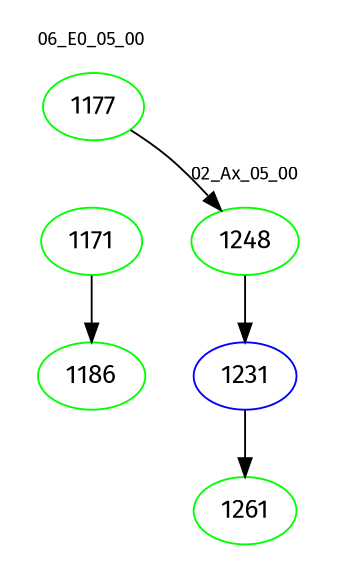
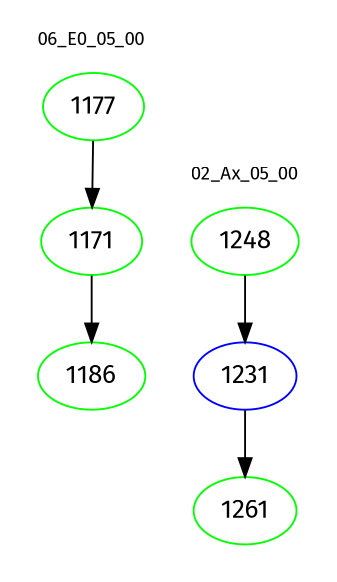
(188, 176) -> (93, 165)
